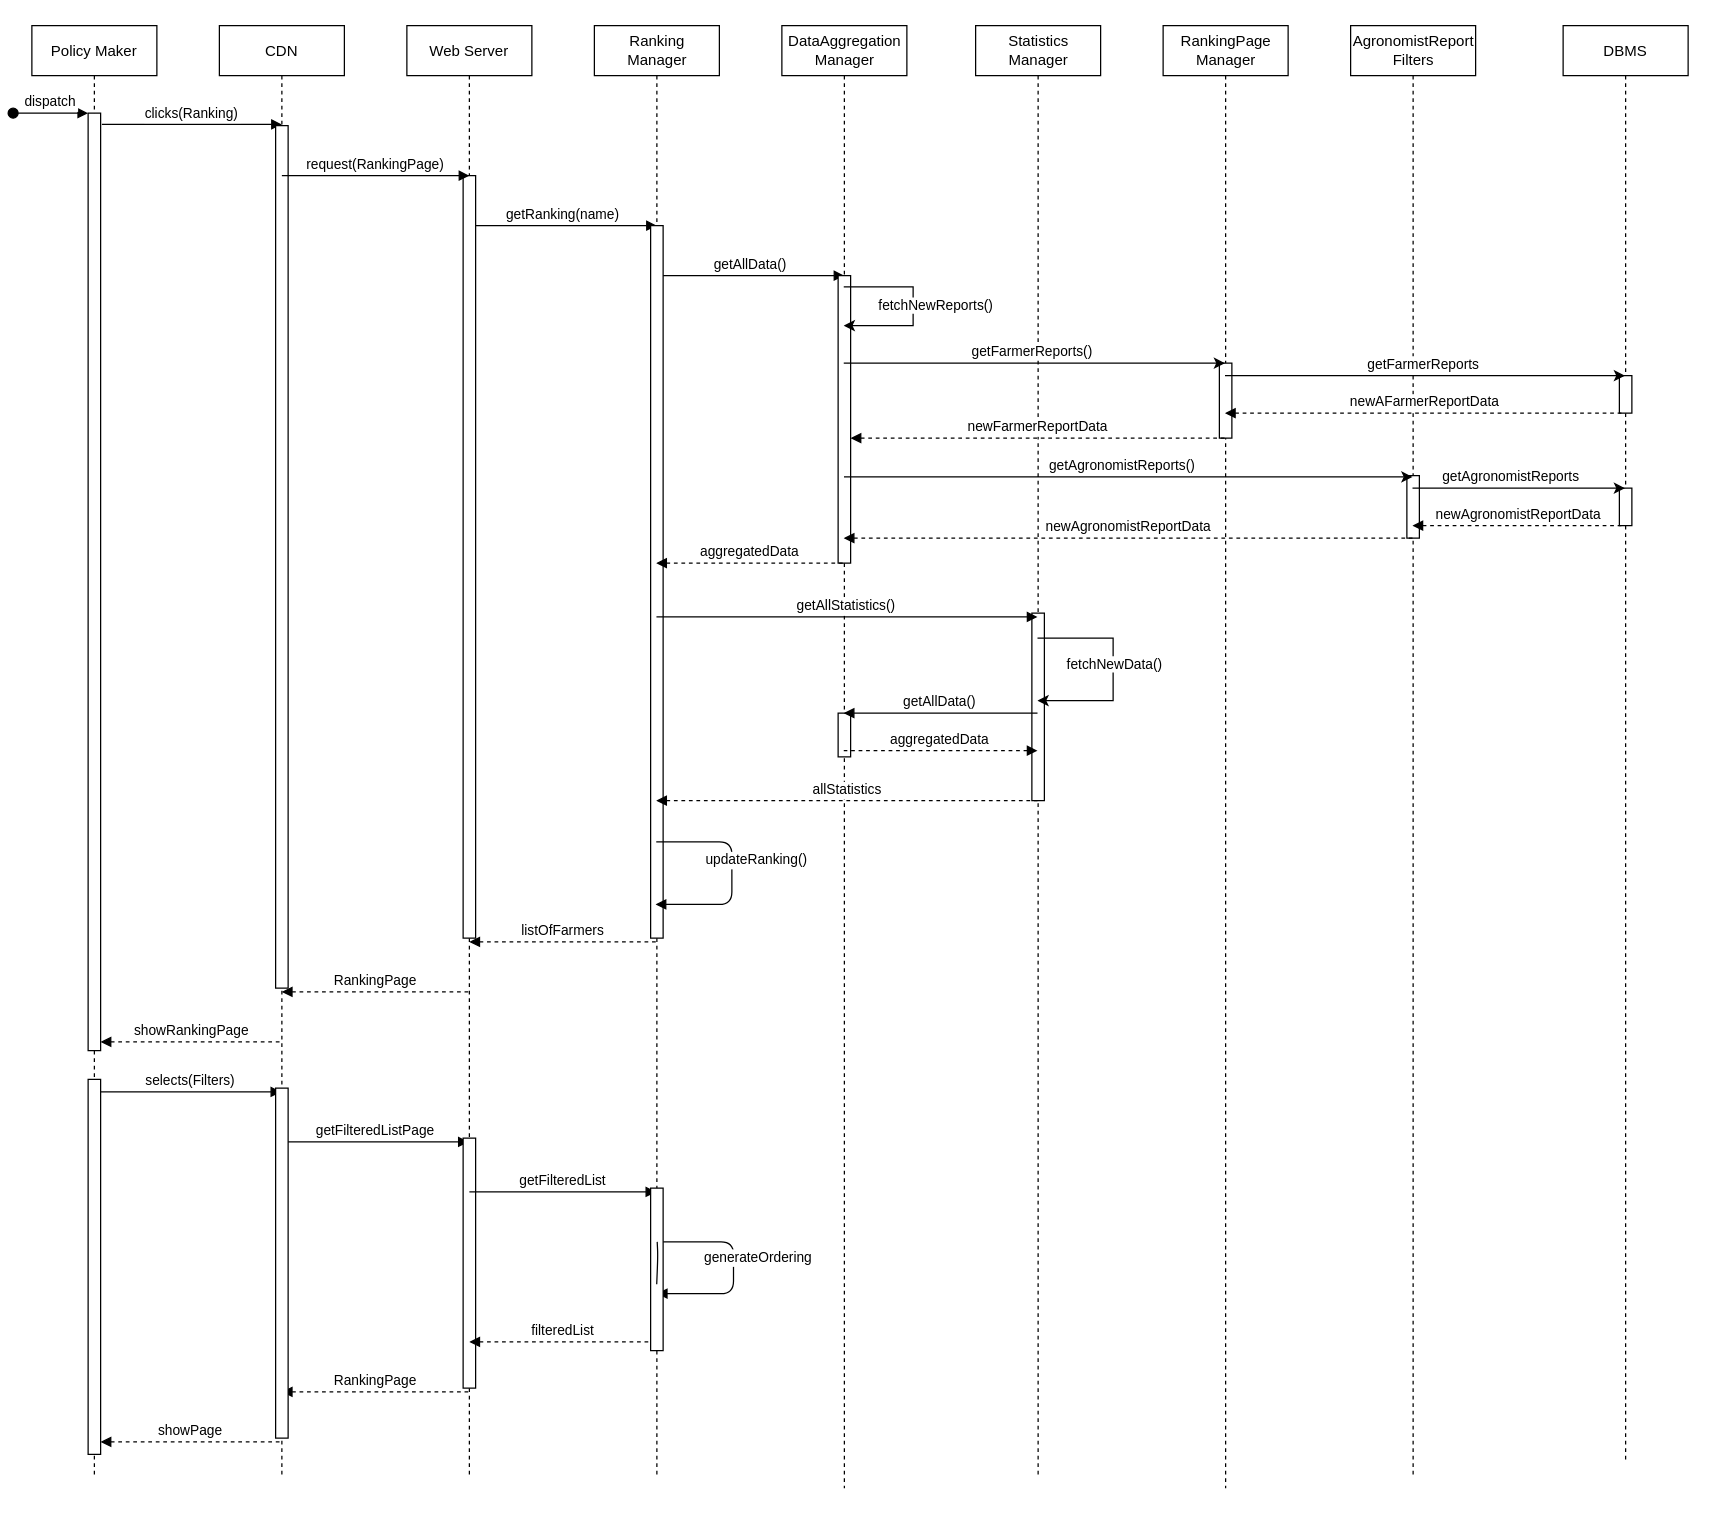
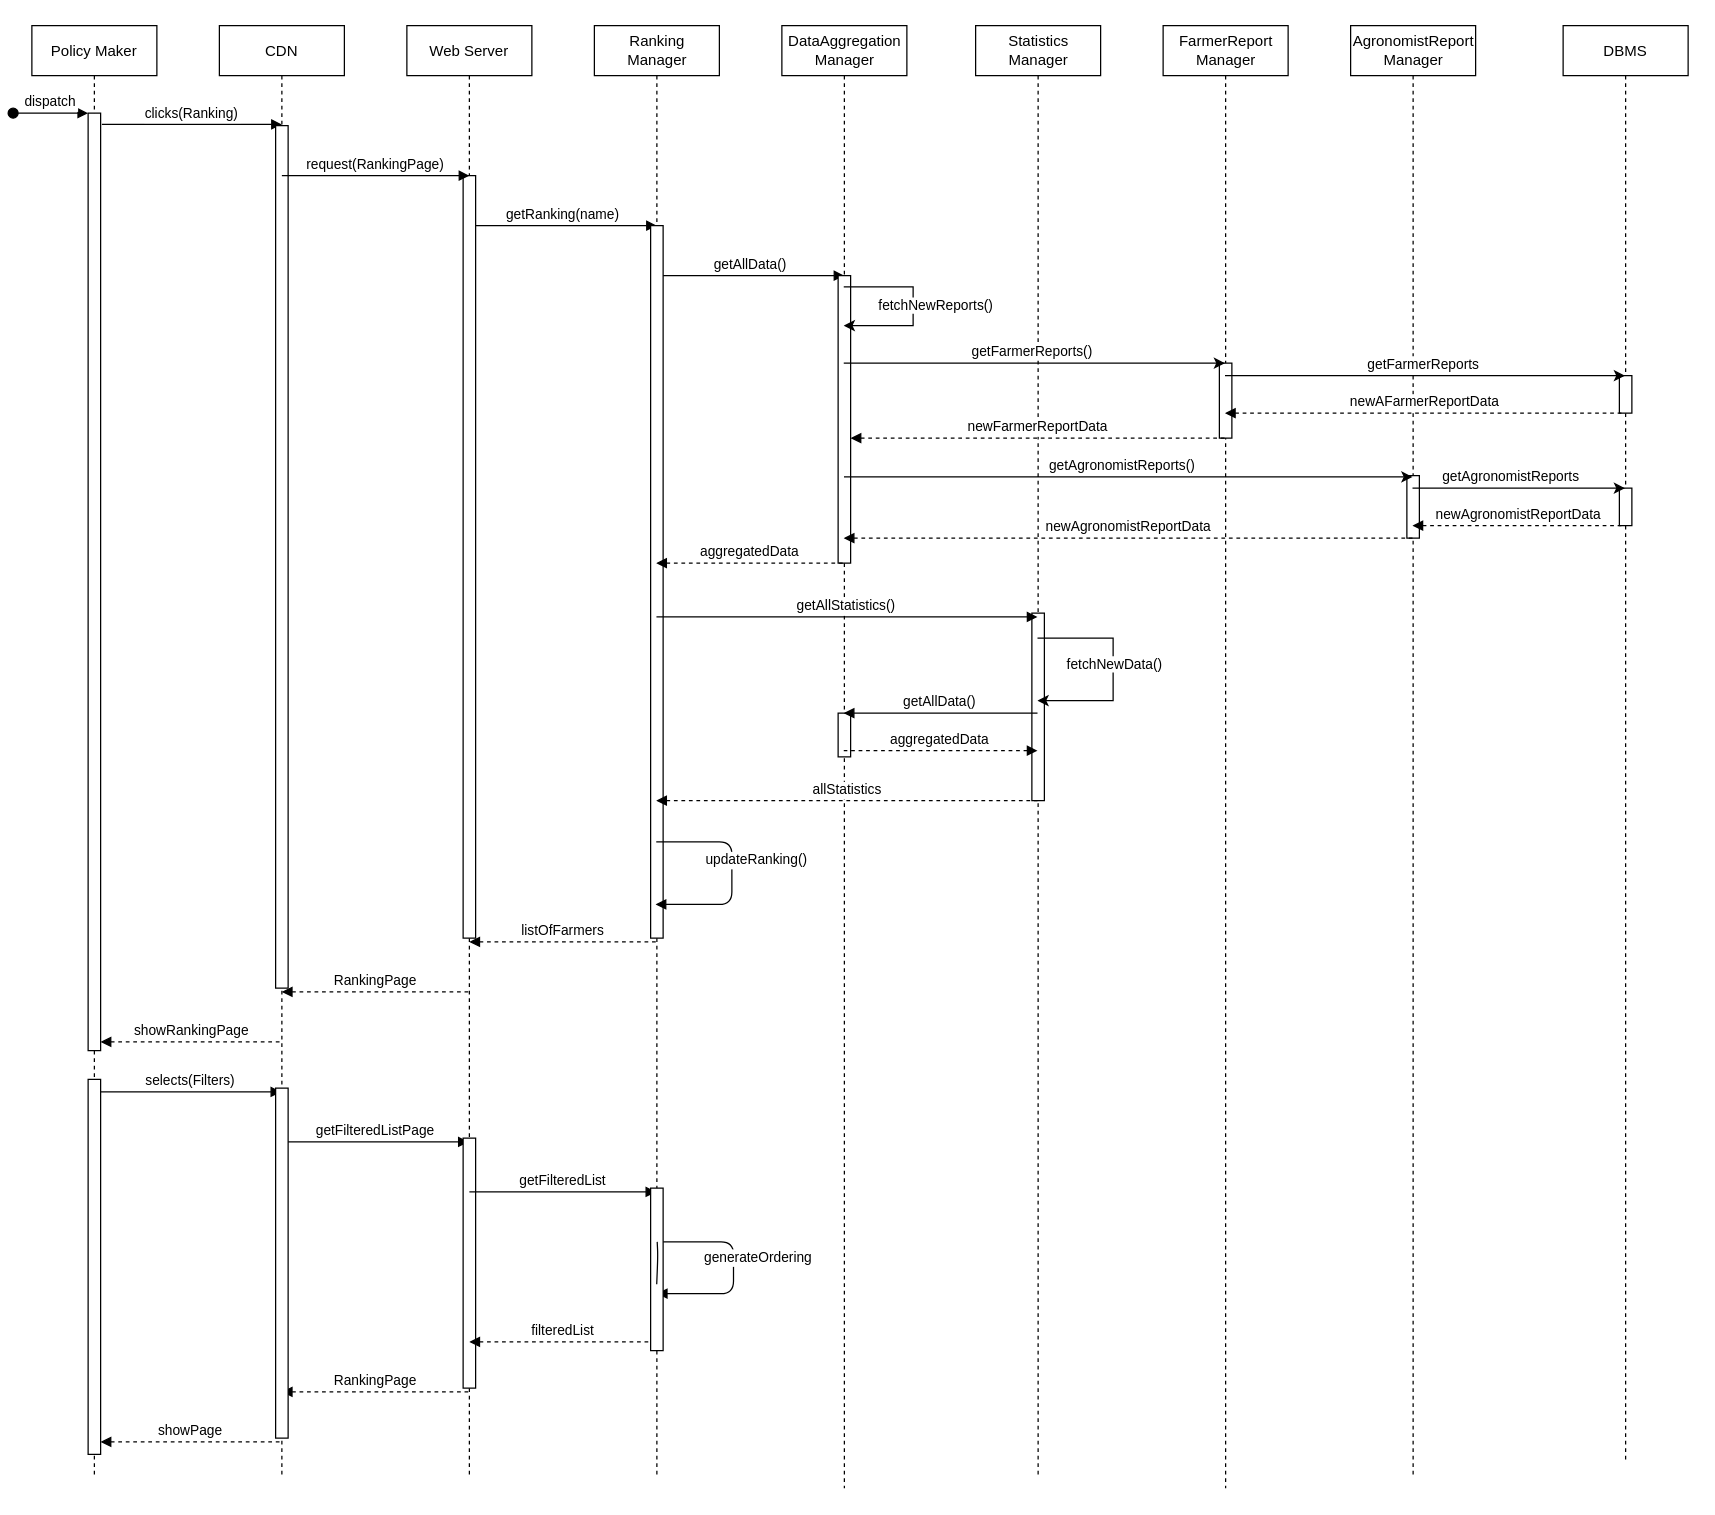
(1226, 51) -> (1226, 51)
(1414, 51) -> (1414, 51)
